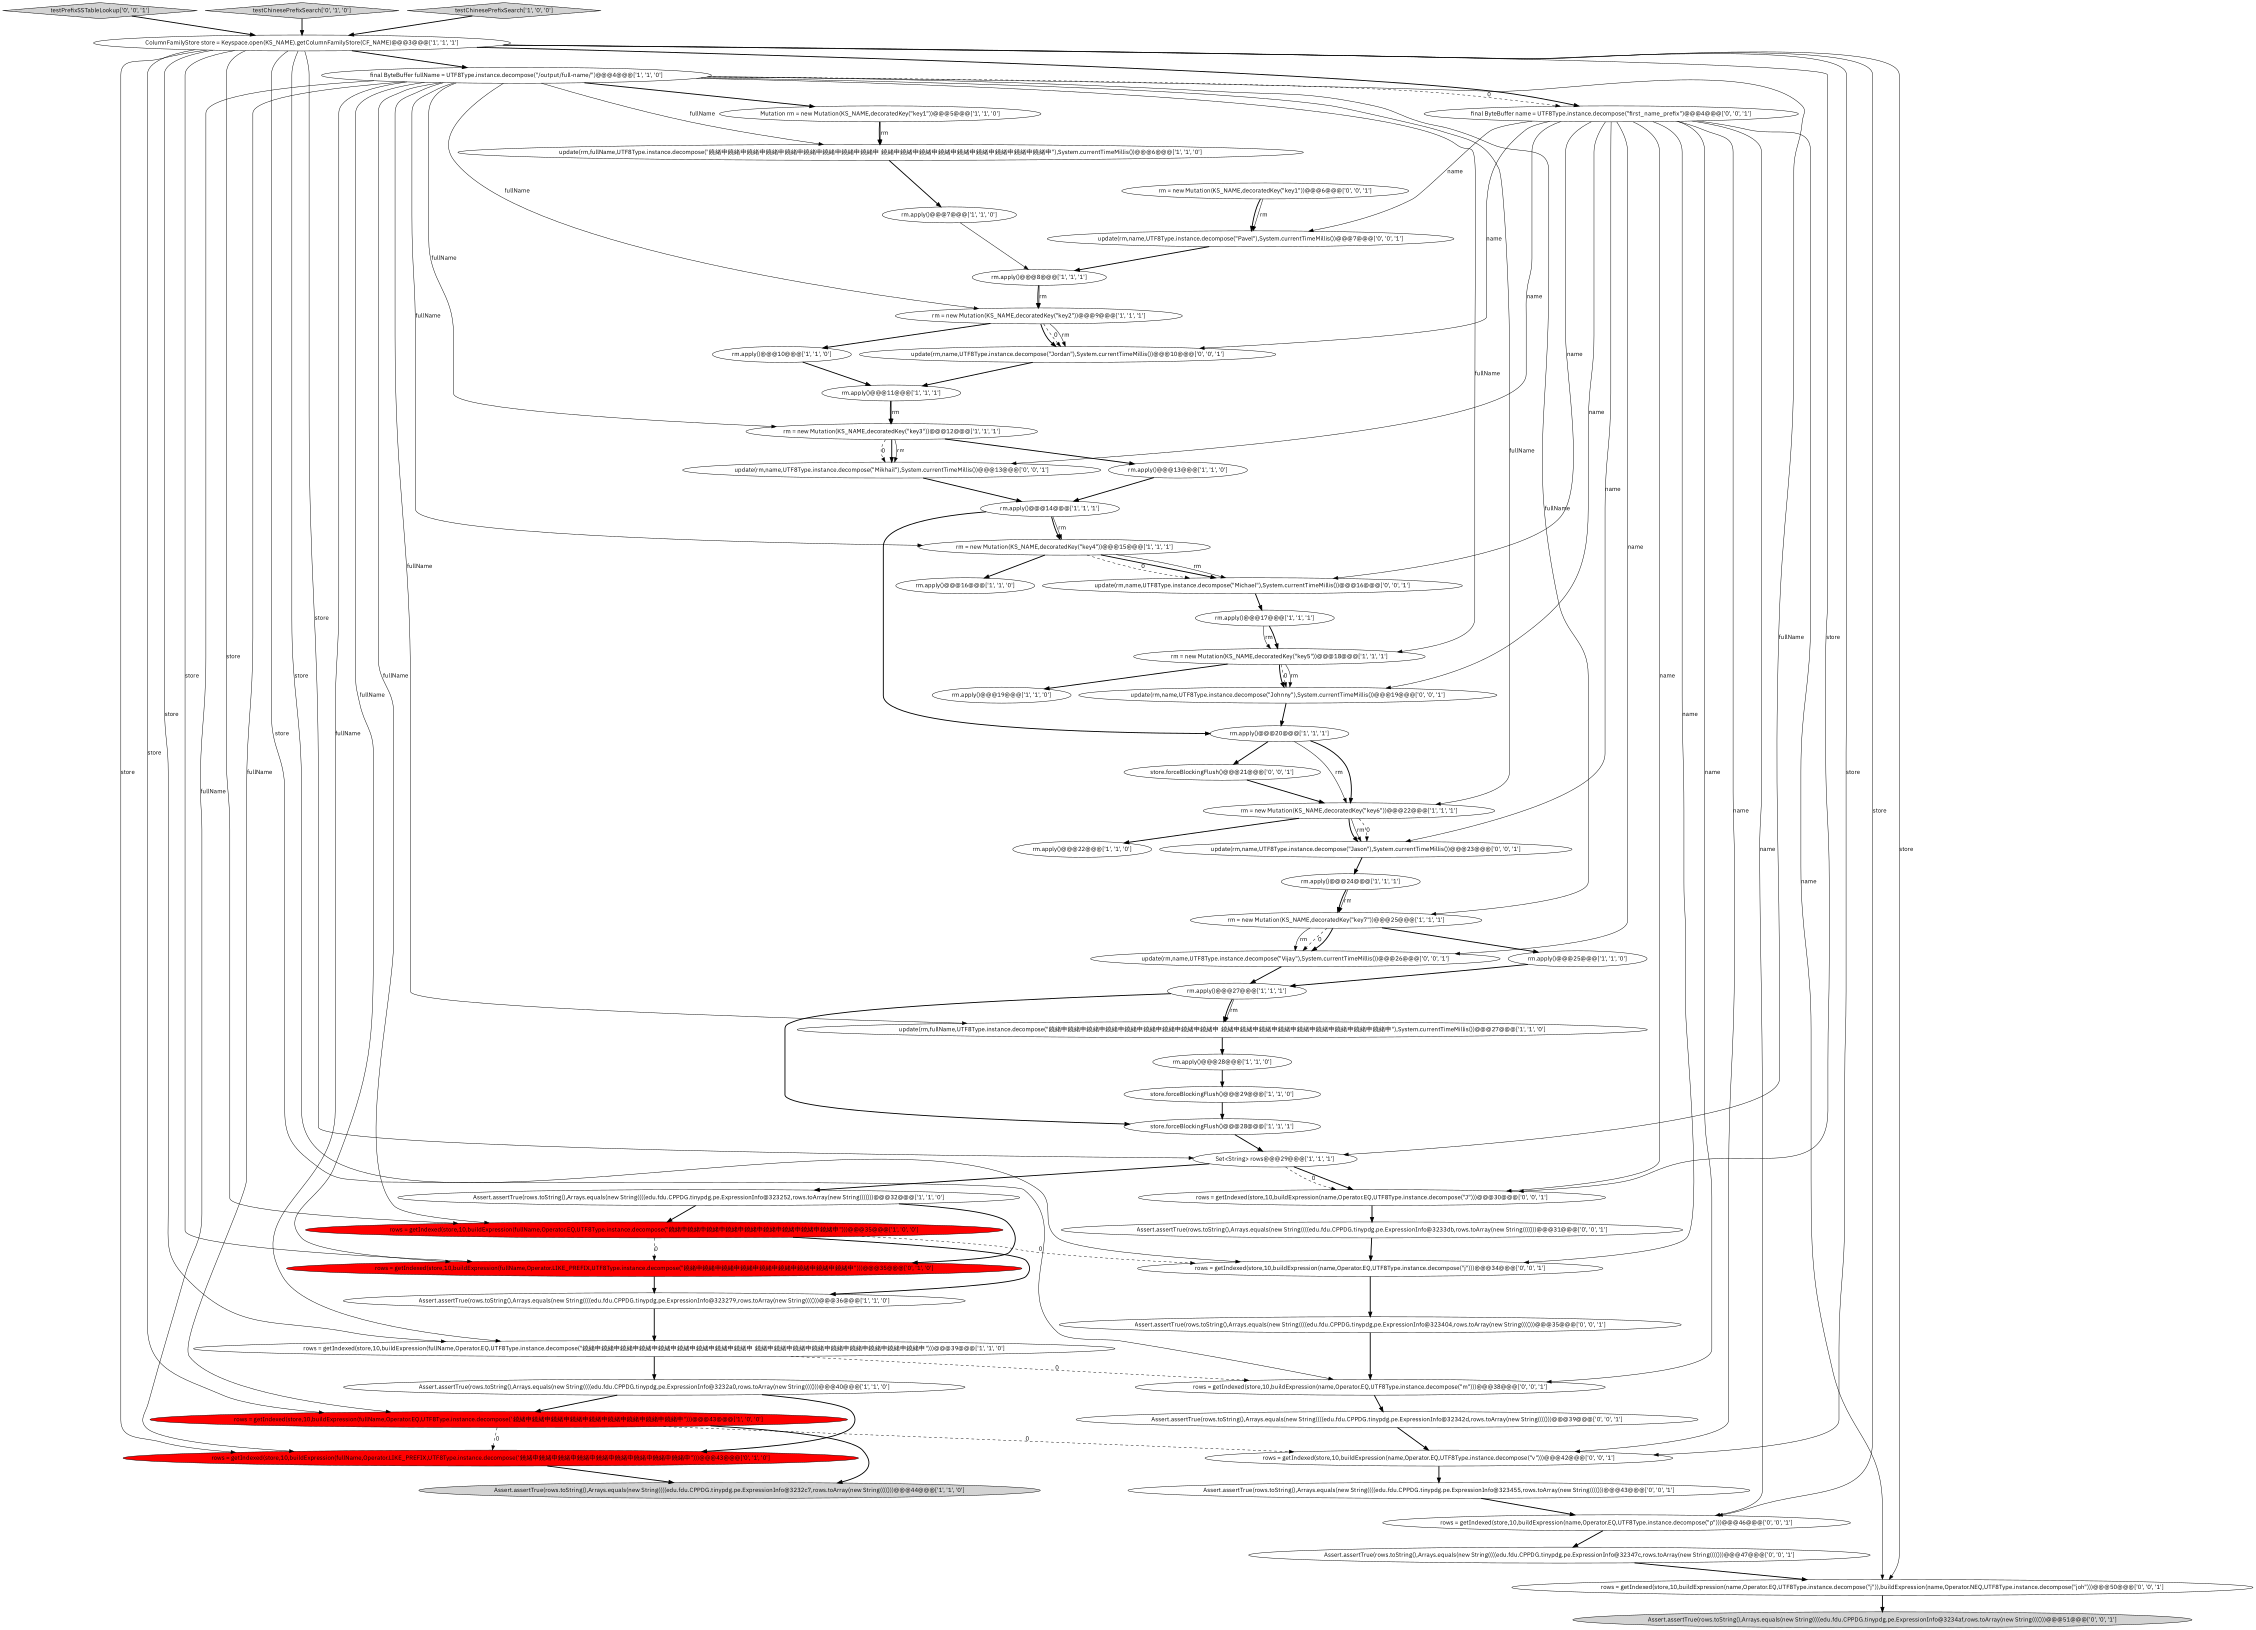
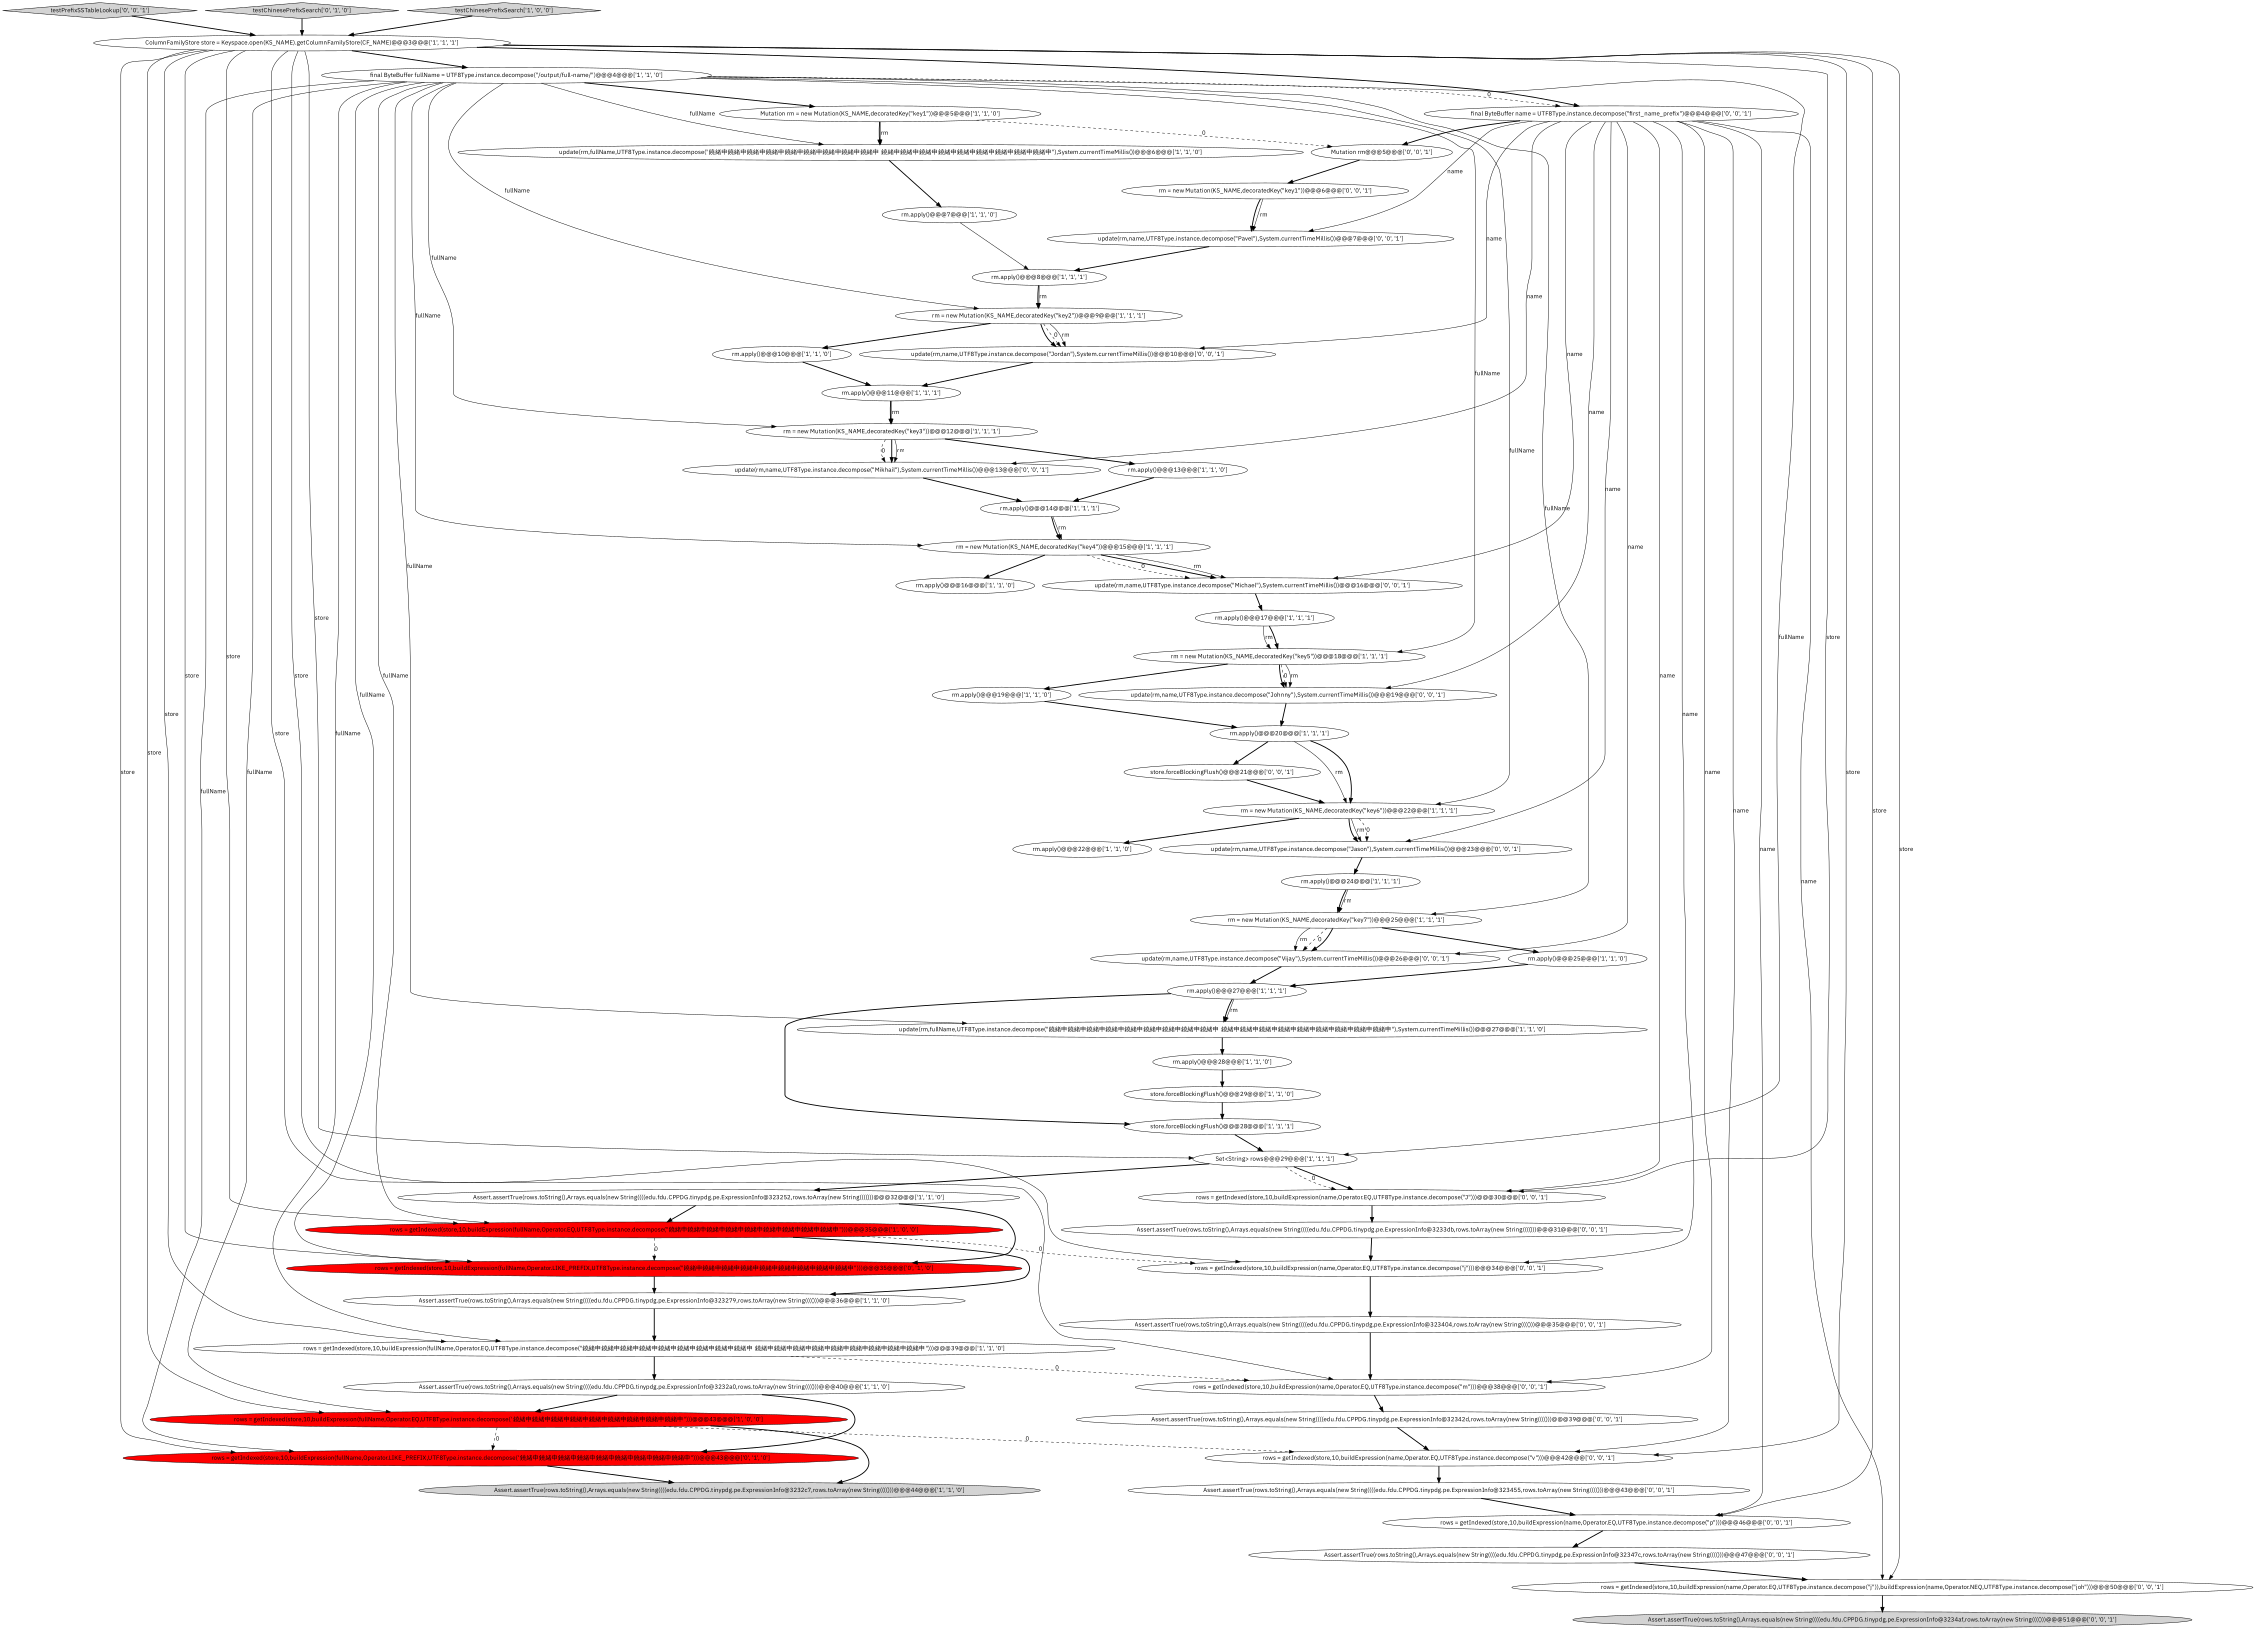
none -> (1382, 152)
(911, 713) -> (1138, 714)
